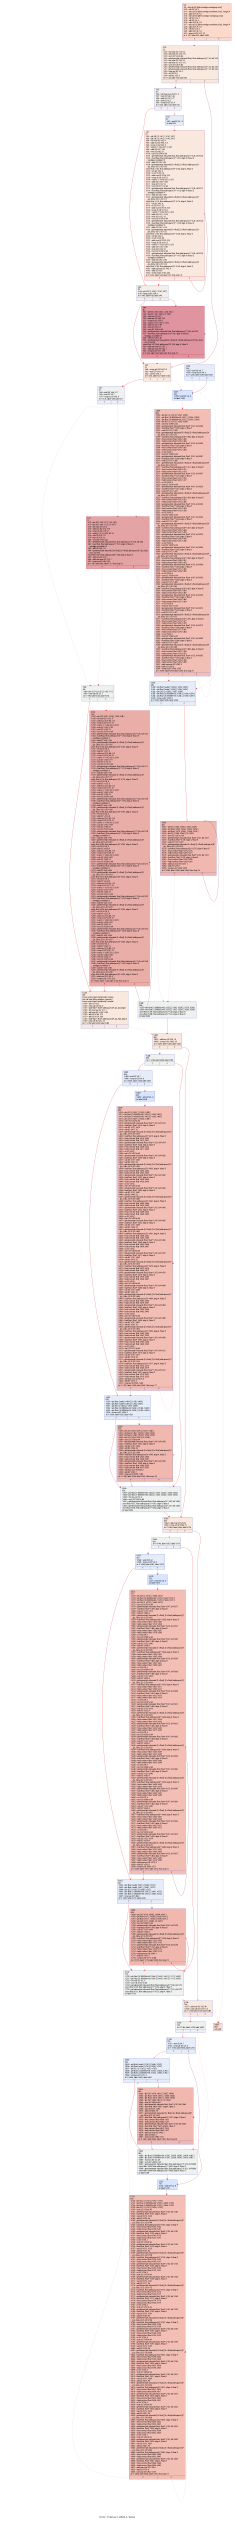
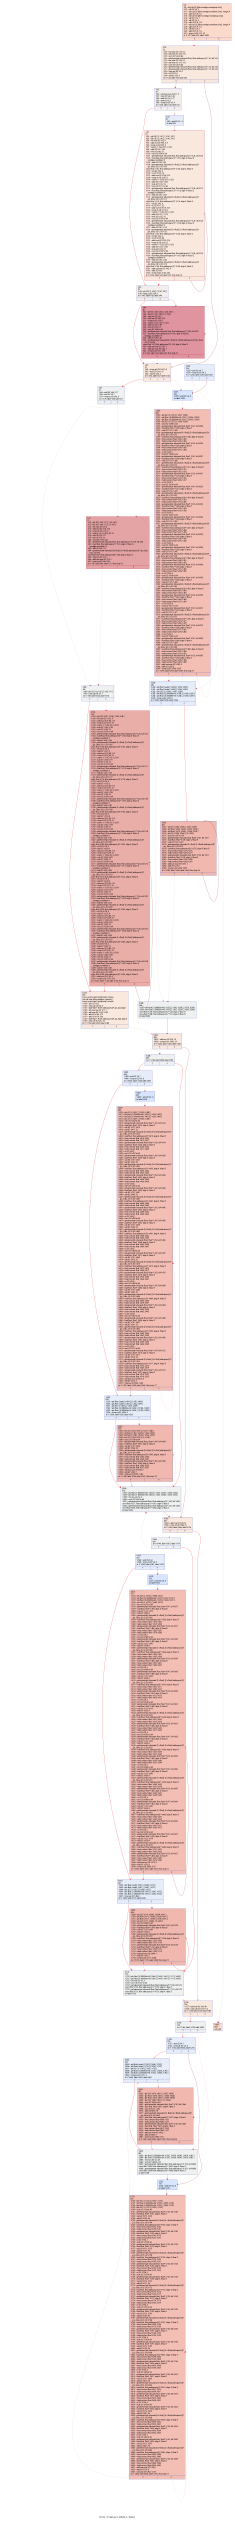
(148, 1549) -> (142, 1533)
